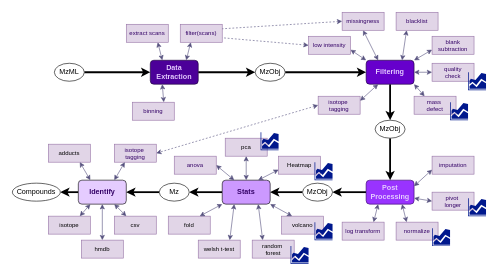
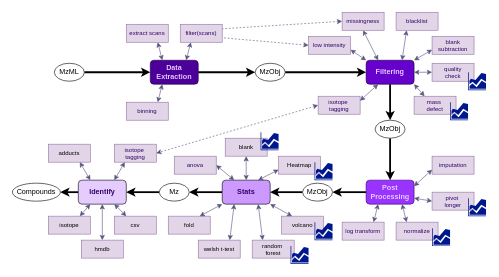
(153, 111) -> (147, 111)
(246, 147) -> (246, 147)
